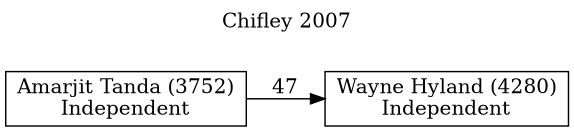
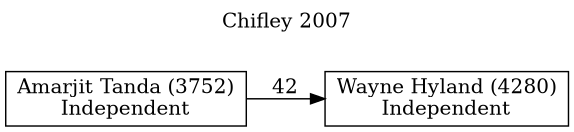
(286, 88) -> (286, 88)
